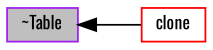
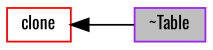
(119, 25) -> (112, 25)
